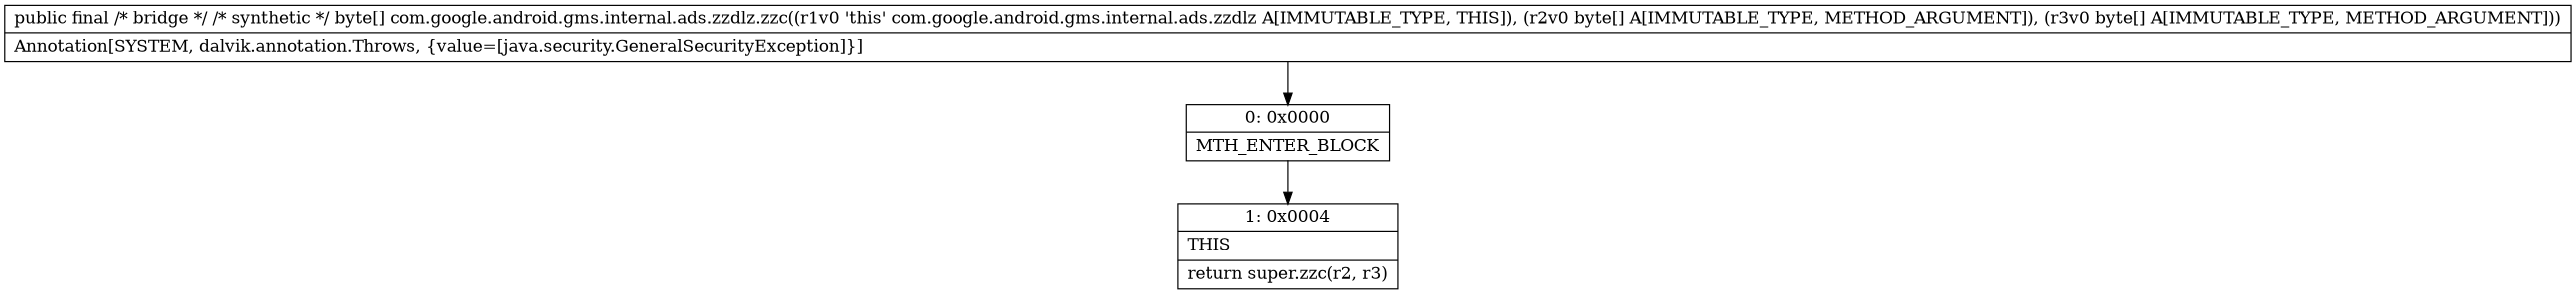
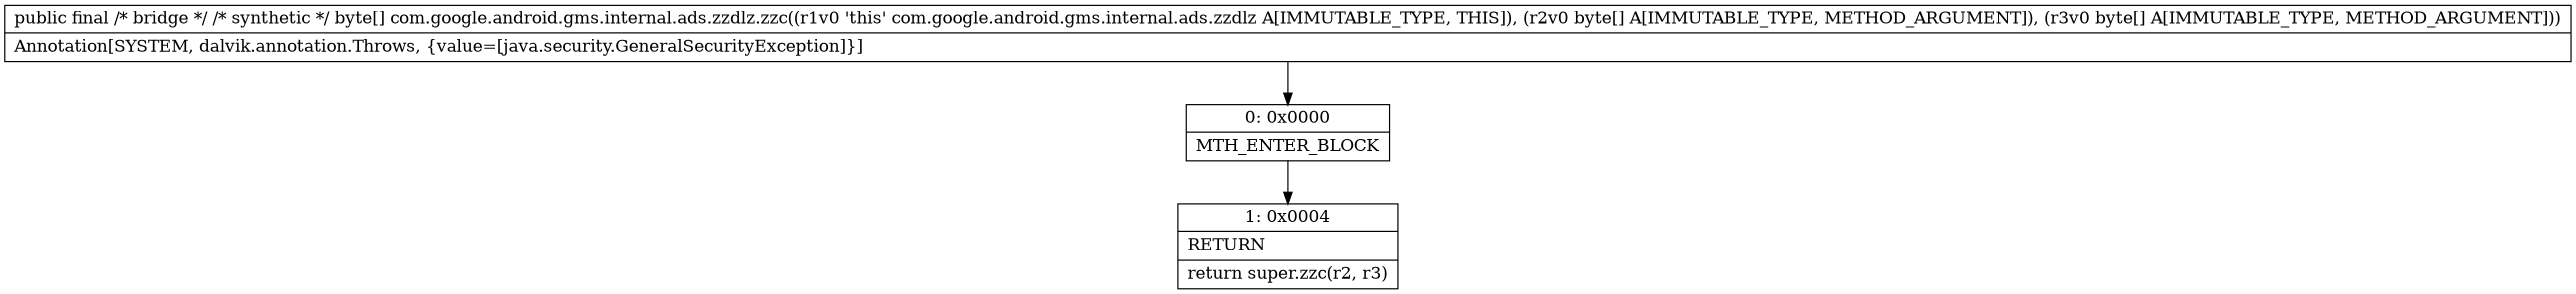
(1210, 245) -> (1226, 245)
